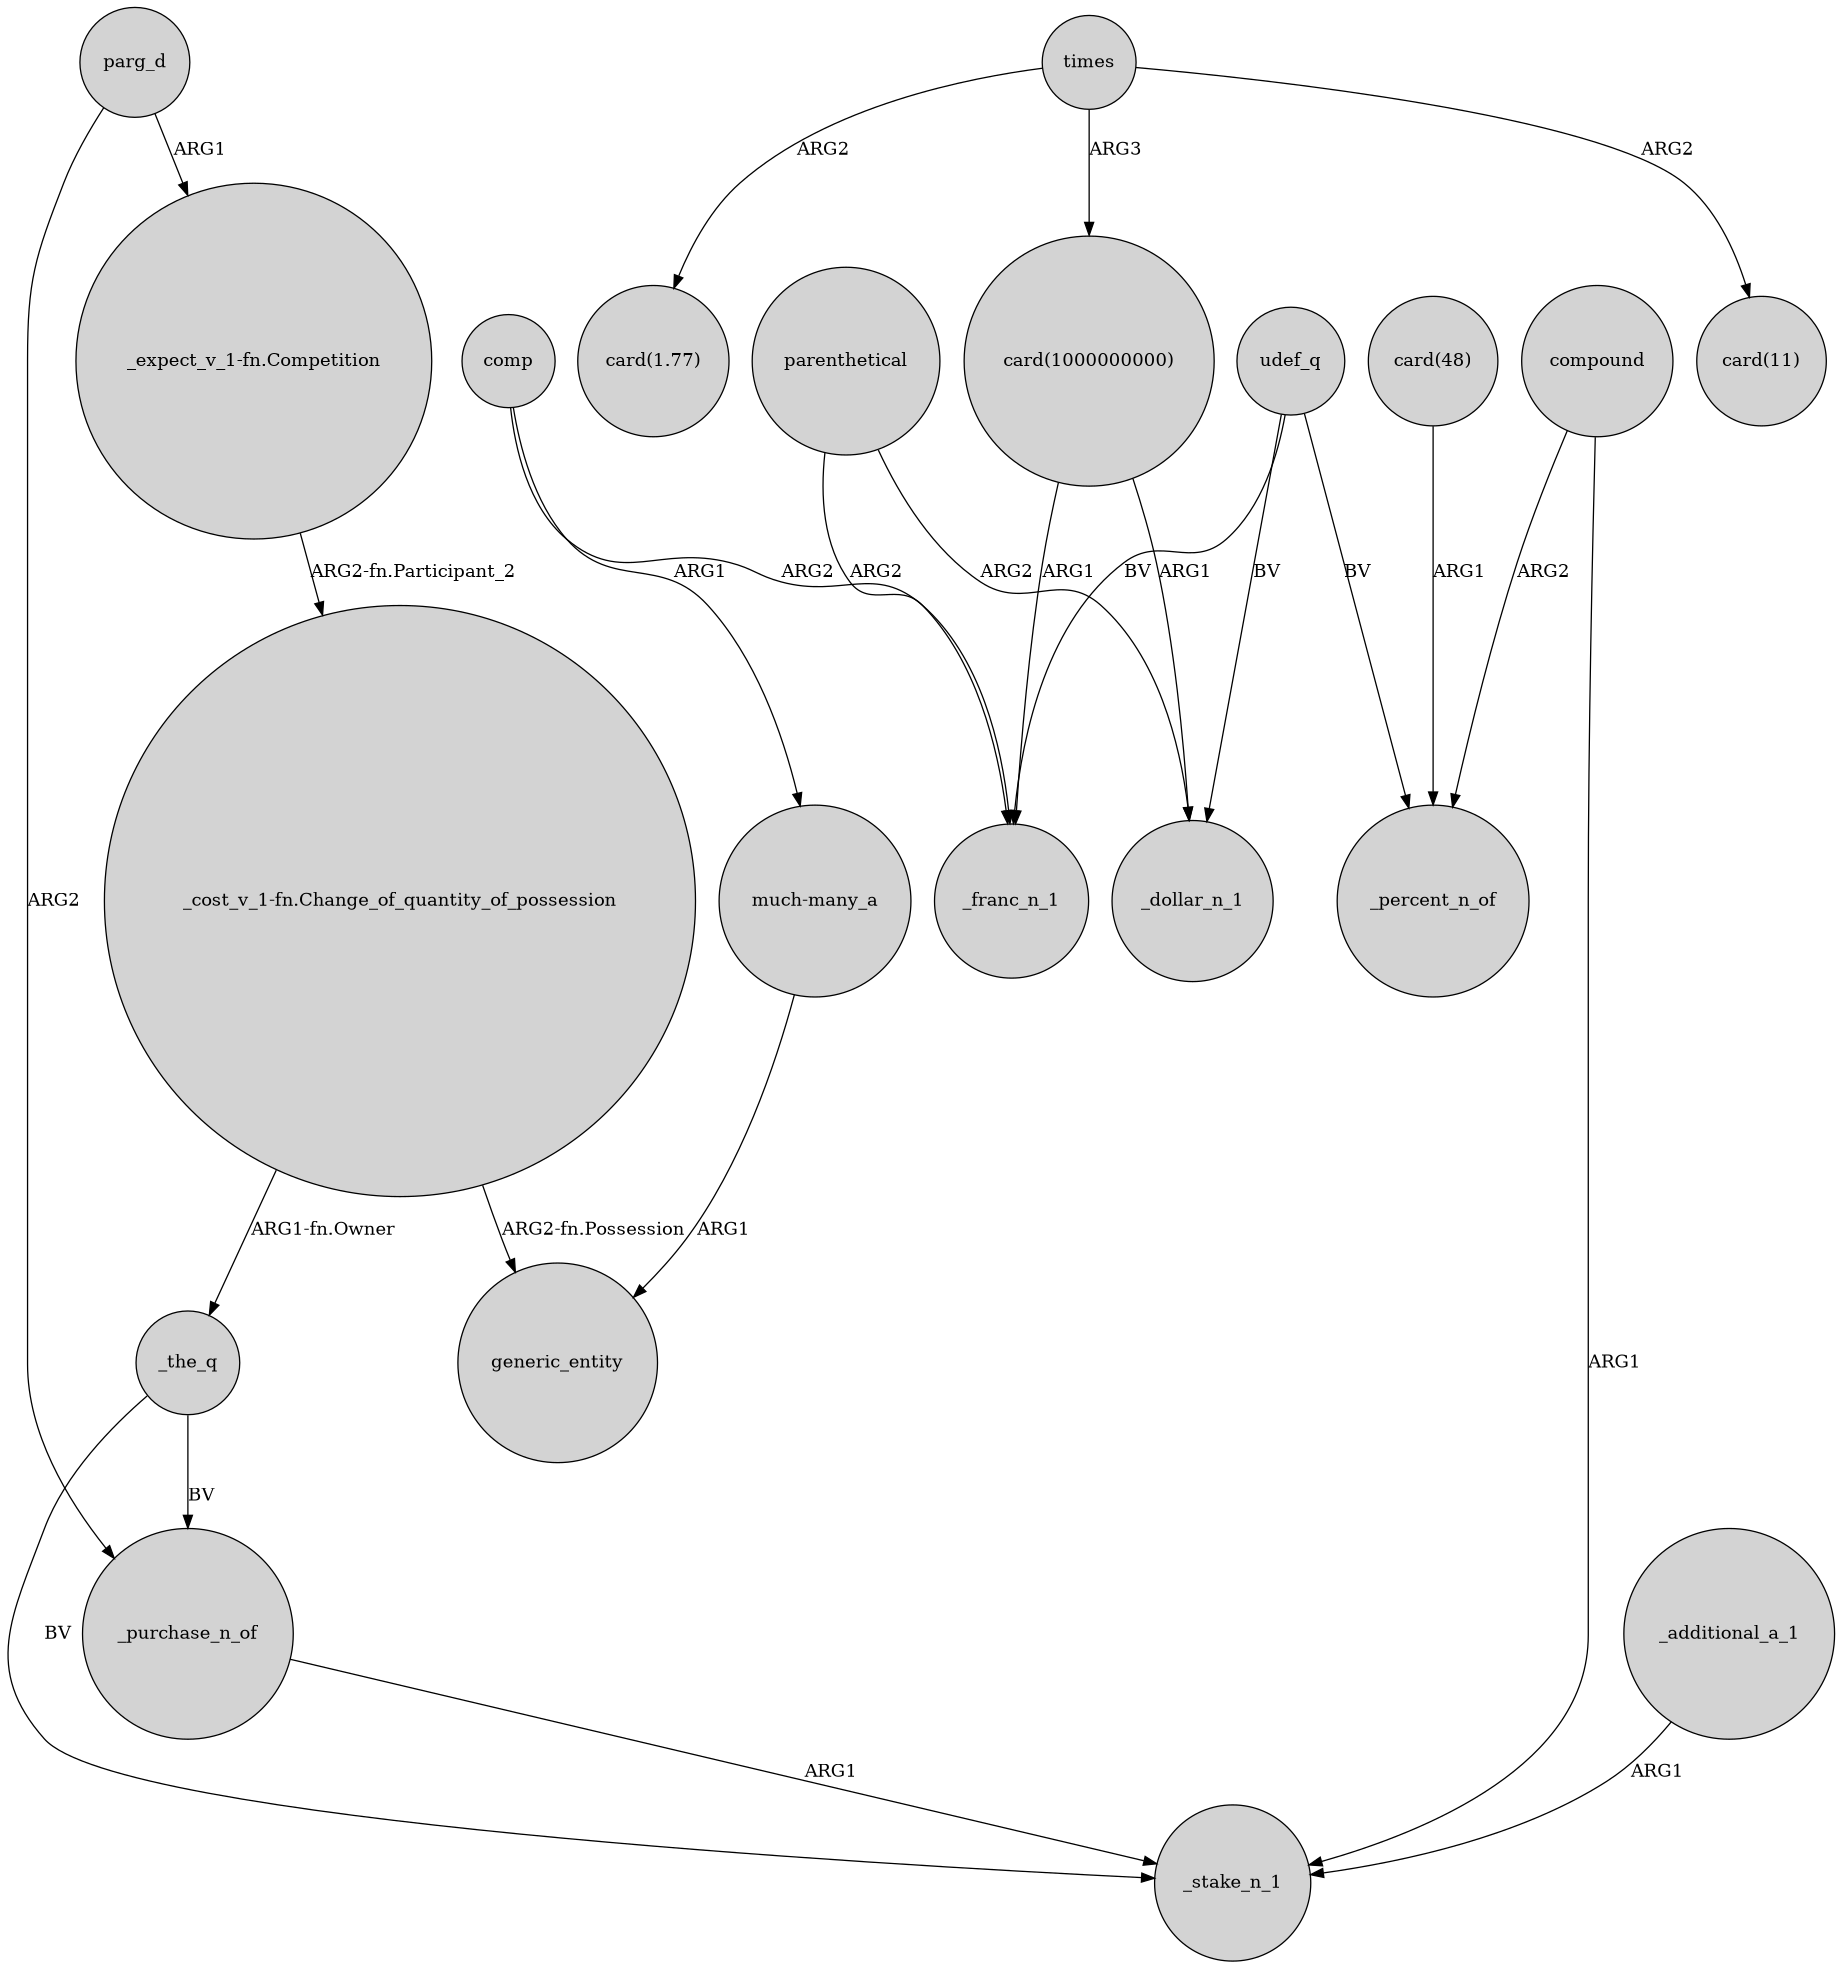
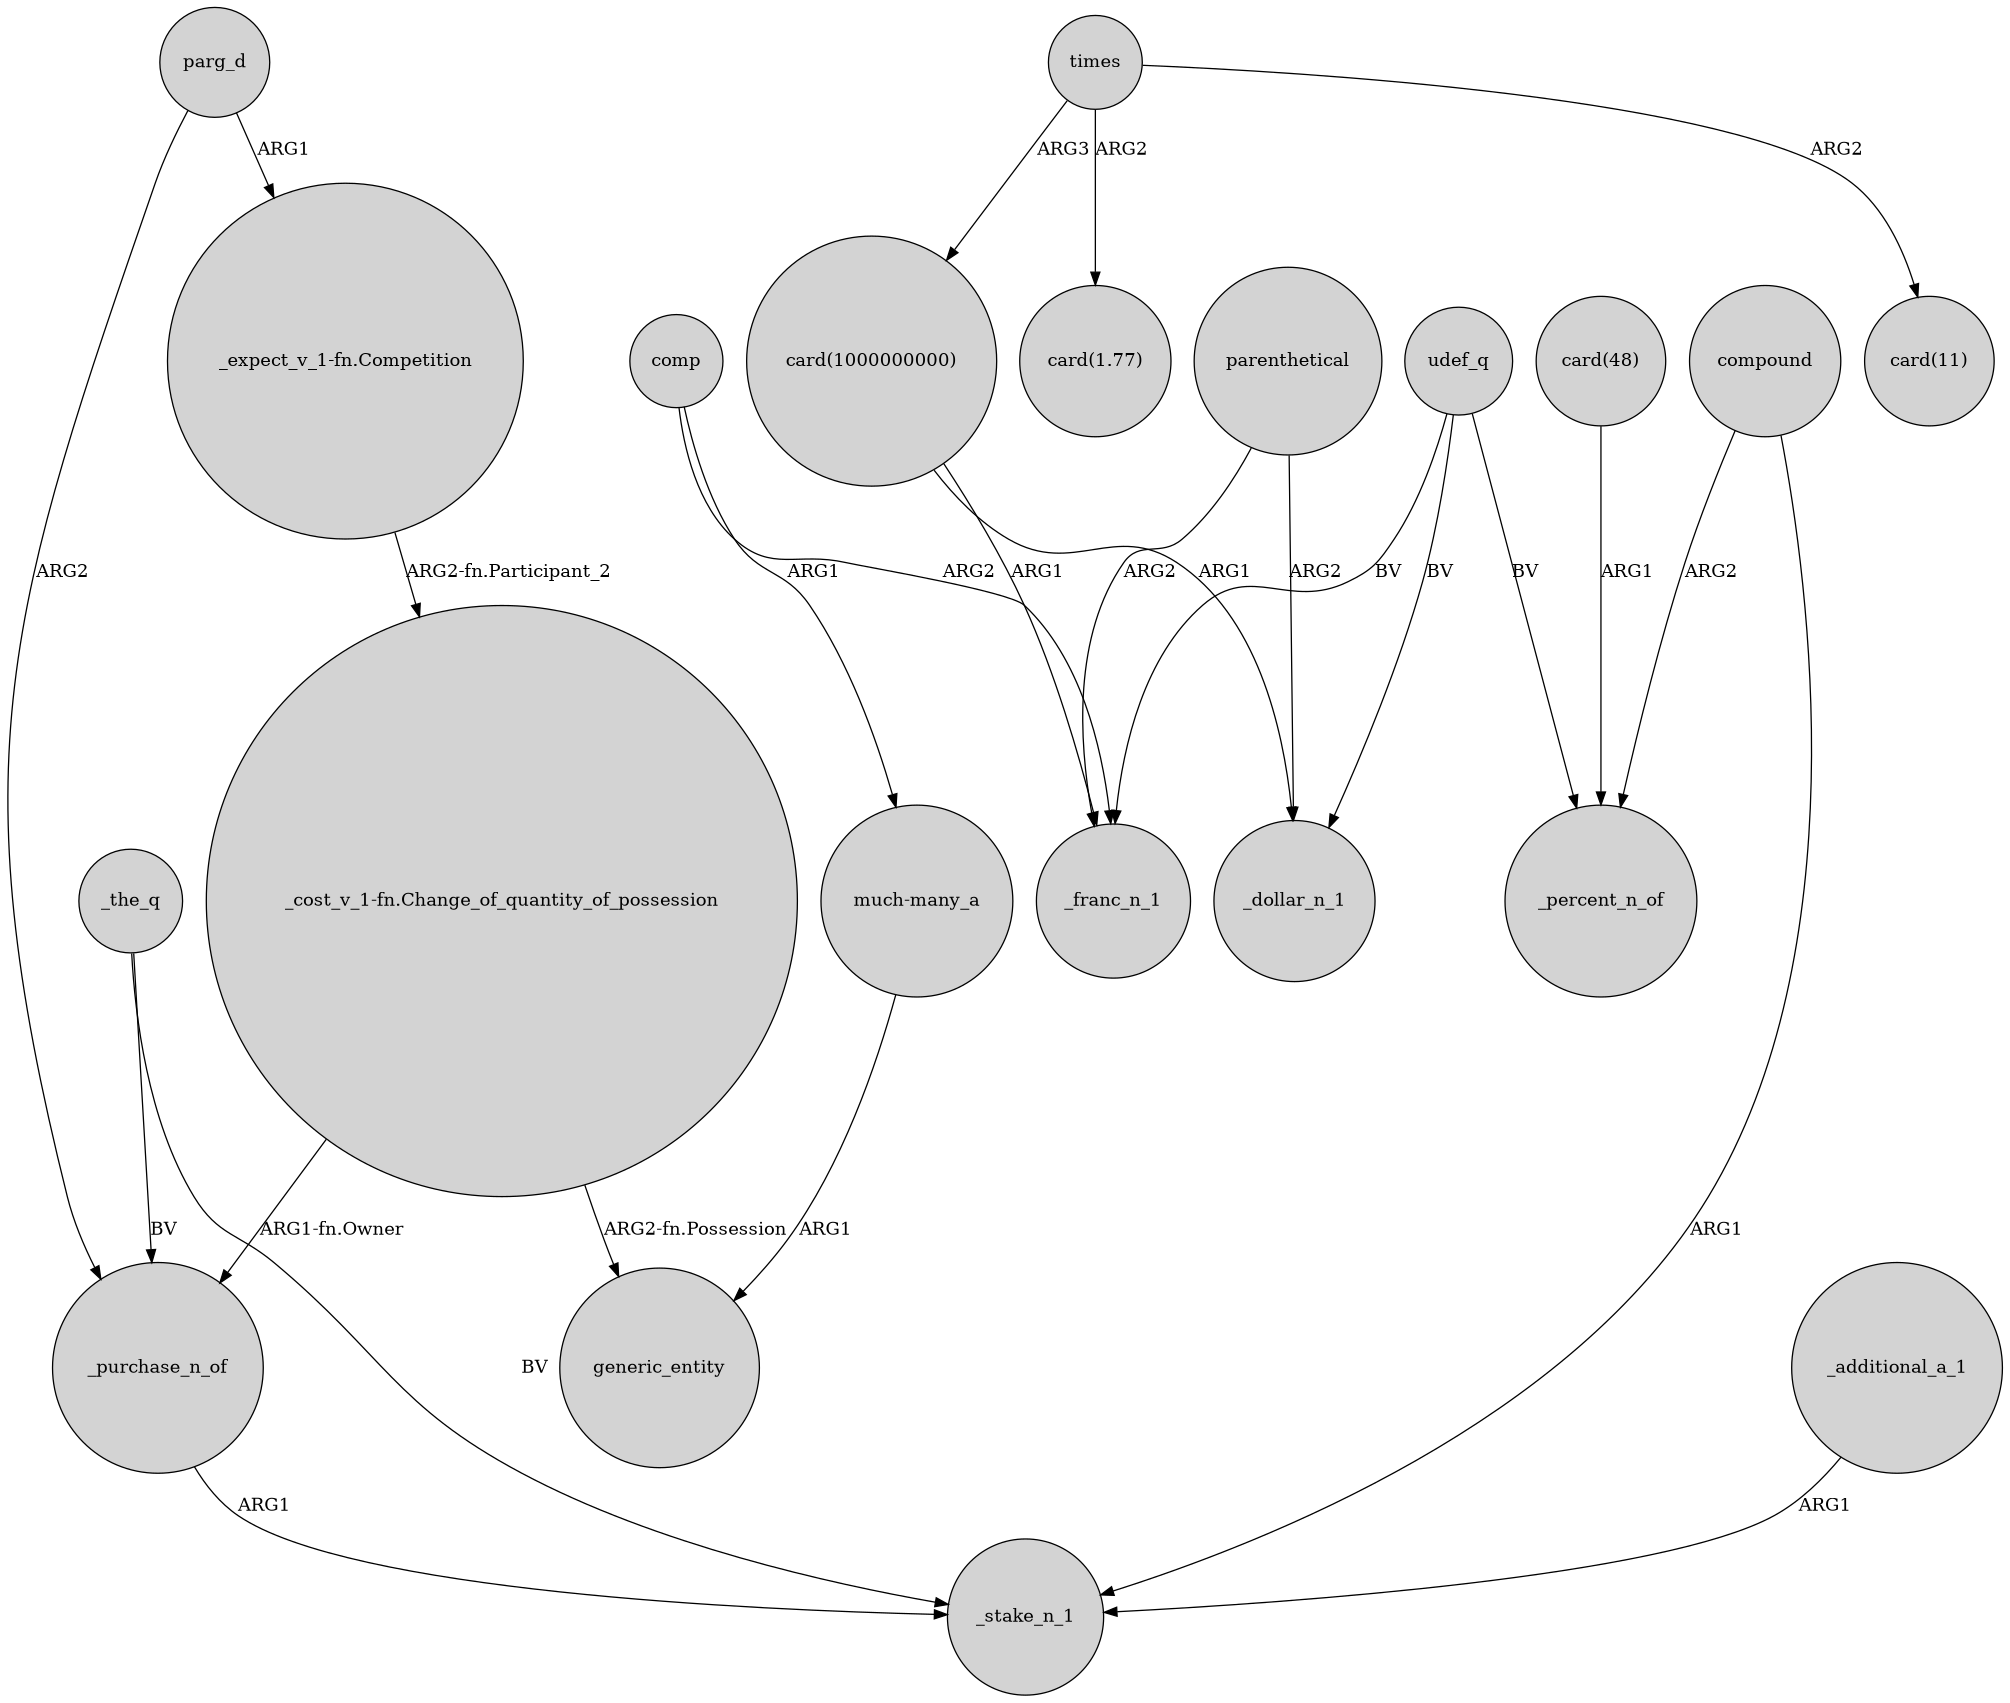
(246, 1237) -> (277, 1206)
